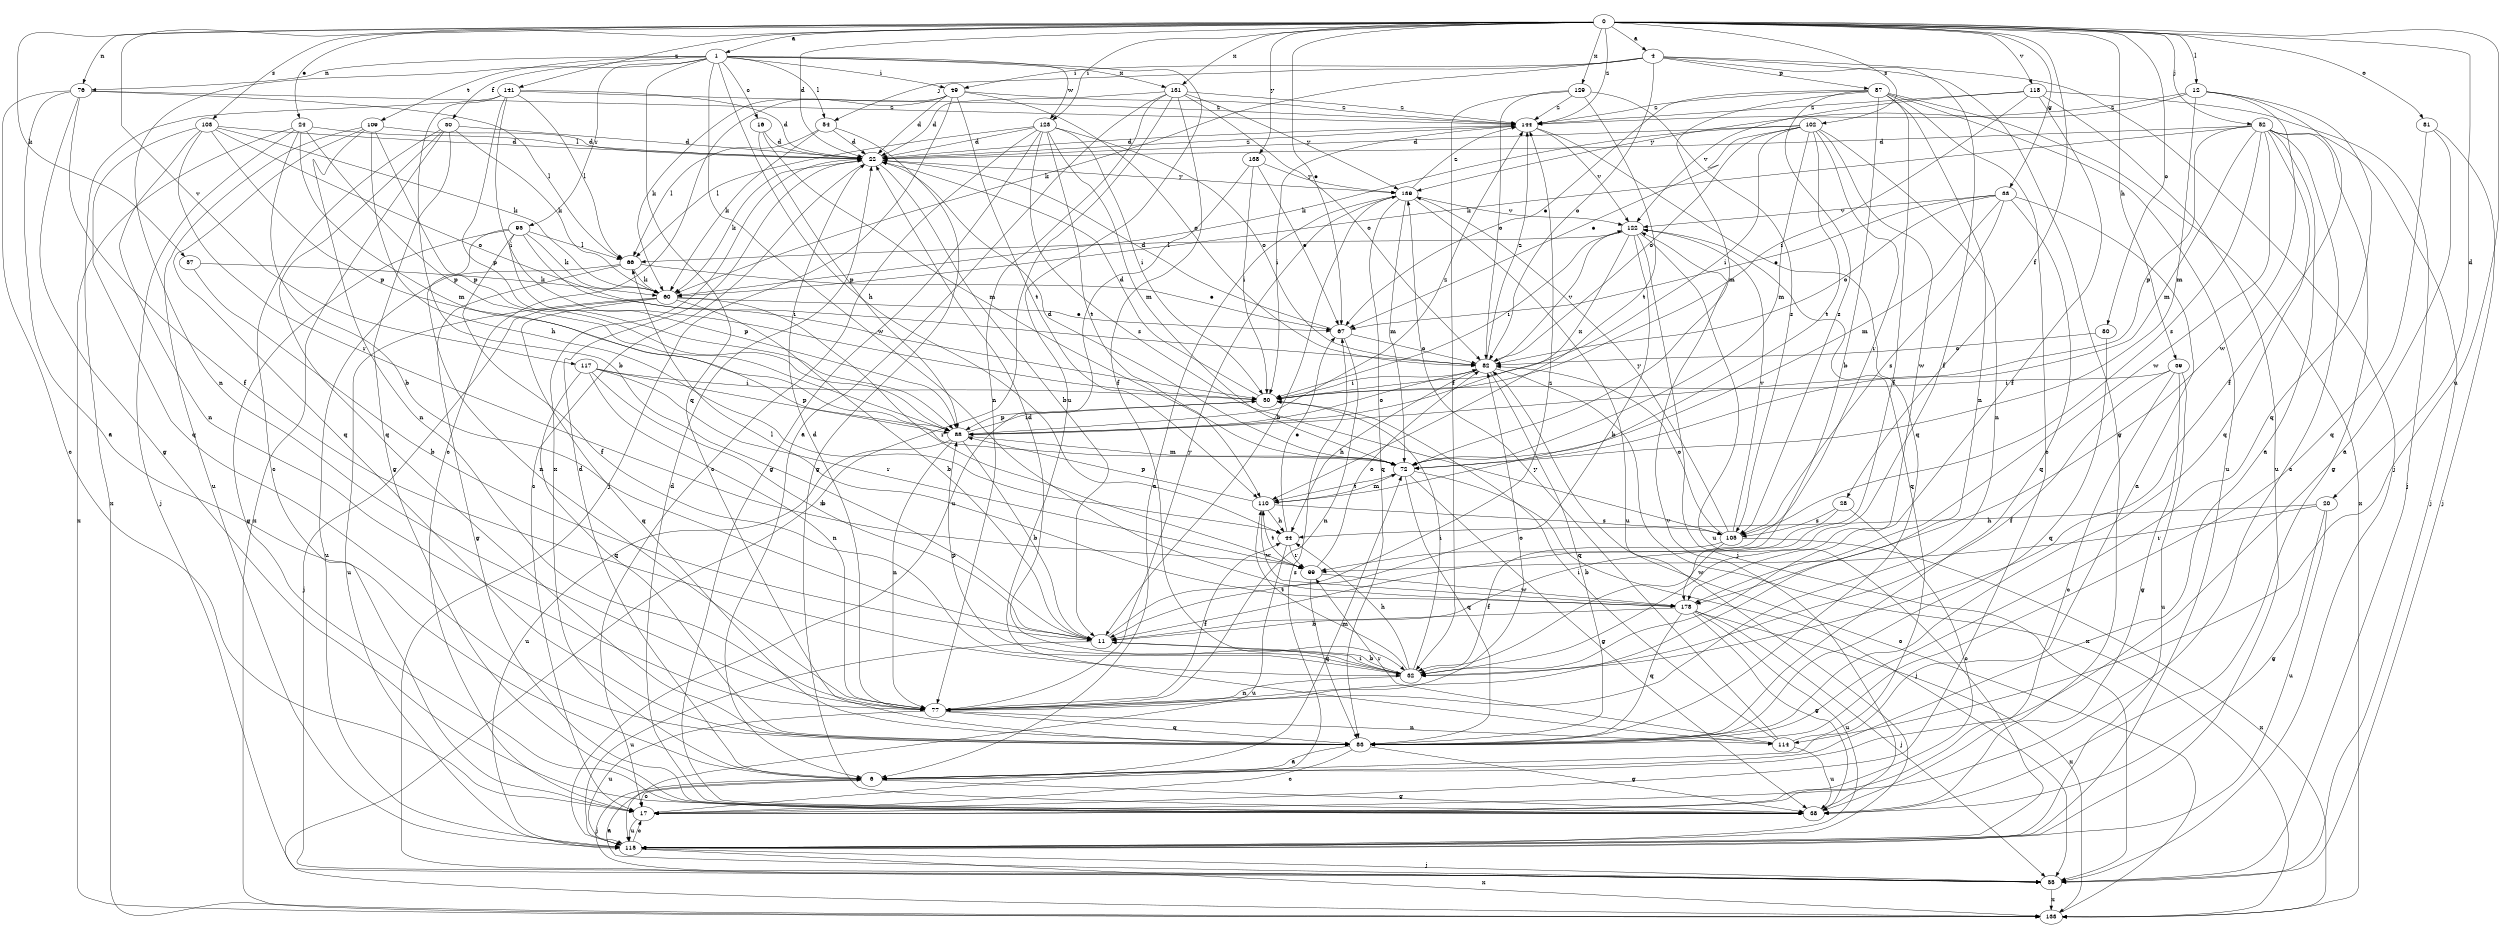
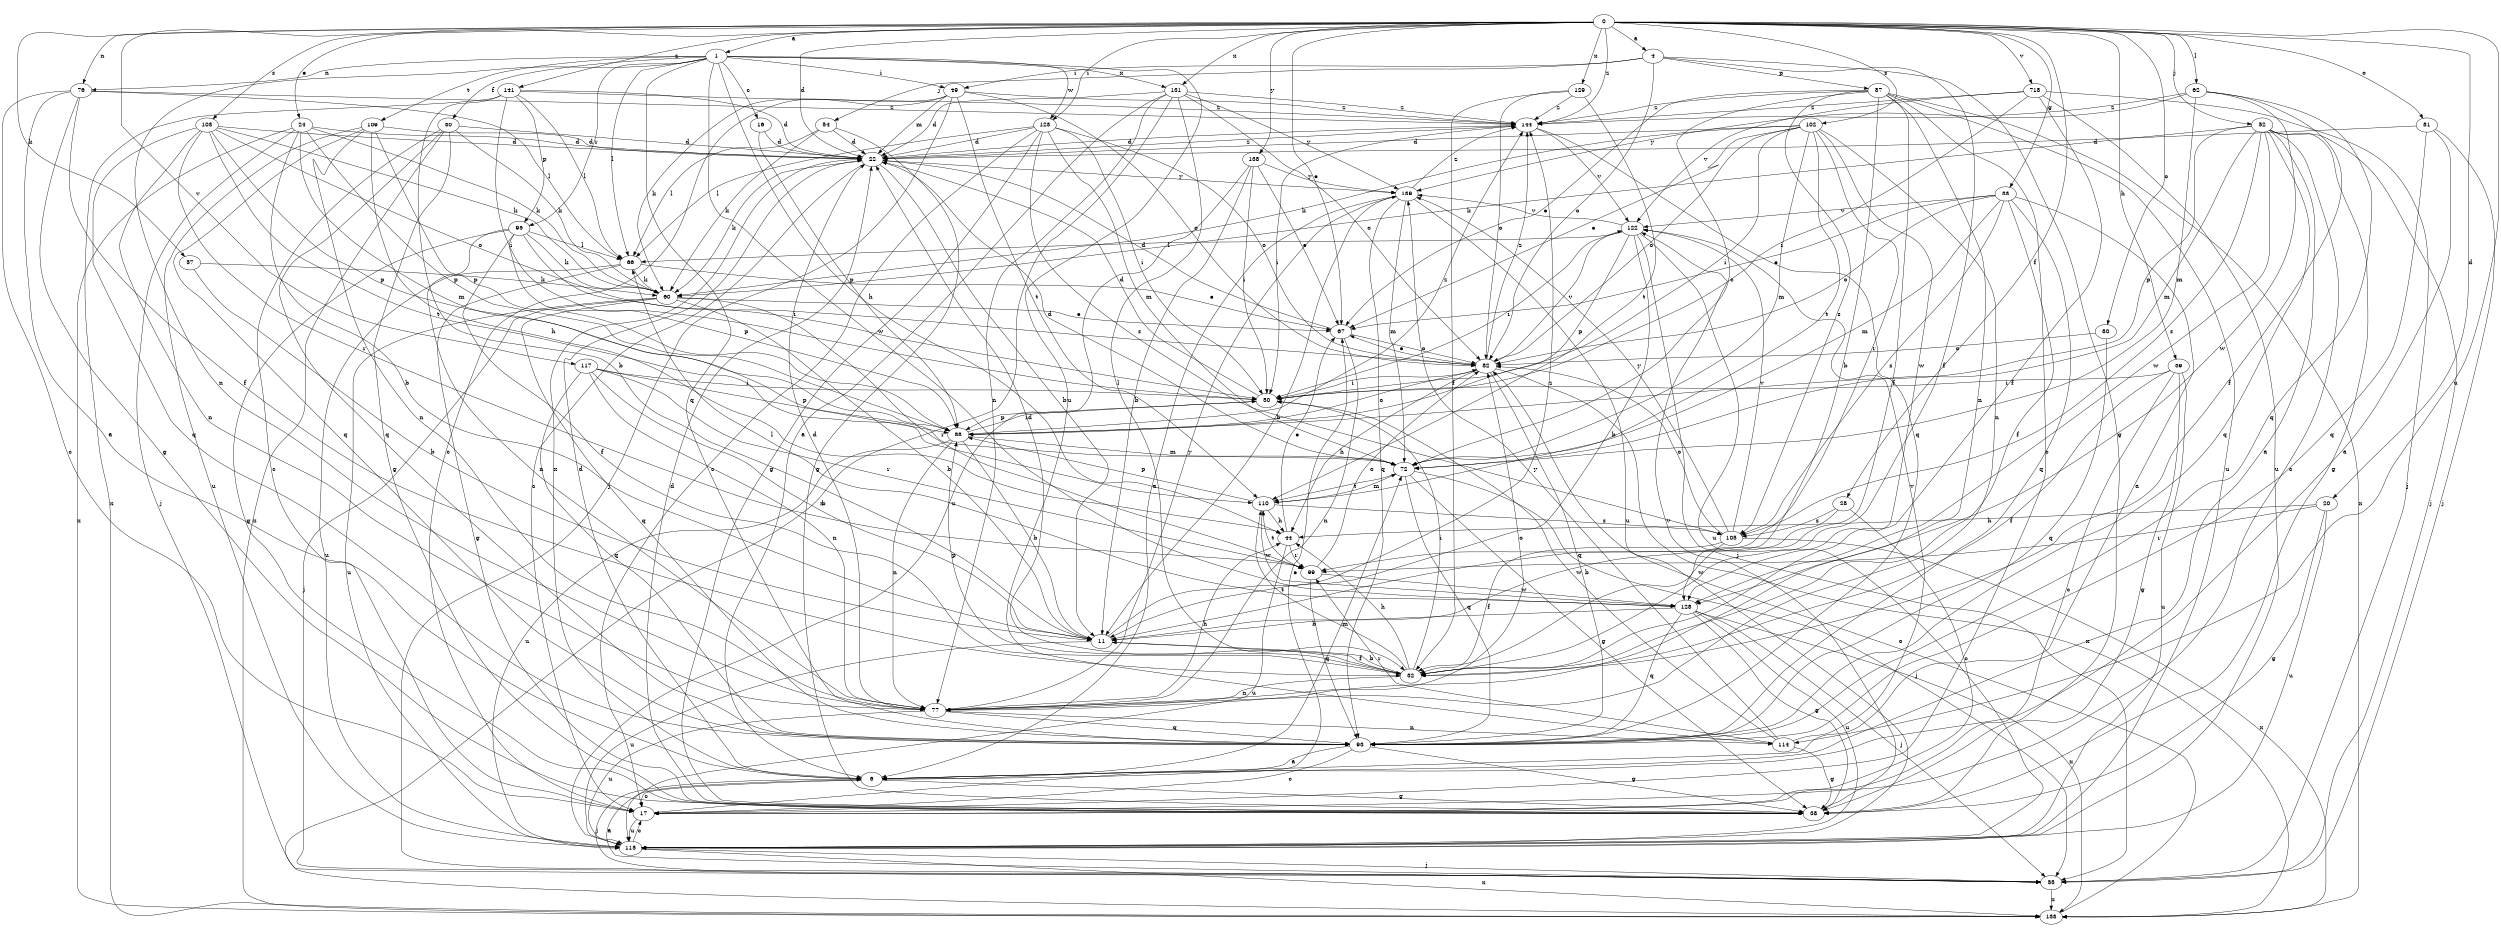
(785, 71) -> (615, 126)
(2035, 91) -> (2035, 91)
(2196, 91) -> (2196, 91)
(919, 125) -> (919, 125)
(1154, 141) -> (485, 188)
(578, 142) -> (578, 142)
(1638, 146) -> (1652, 149)
(1517, 215) -> (1522, 211)
(1790, 262) -> none
(1732, 280) -> (1732, 280)
(2327, 302) -> none
(609, 317) -> (541, 156)
(1093, 324) -> (699, 374)
(1581, 332) -> (1581, 332)
(1071, 350) -> none
none -> (1411, 354)
(1118, 383) -> (1118, 383)
none -> (1137, 384)
(1912, 487) -> (1912, 487)
none -> (1890, 562)
(1295, 573) -> (1295, 573)
(1579, 573) -> (1579, 573)
(1686, 607) -> (1686, 607)
(1205, 624) -> (1205, 624)
(1360, 659) -> (1360, 659)
(1360, 745) -> (1360, 745)
(1832, 779) -> (1832, 779)
